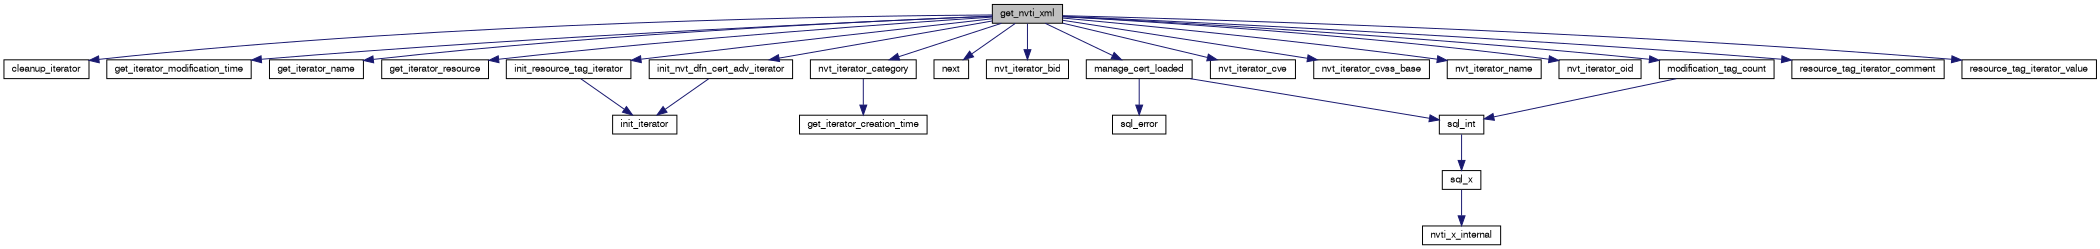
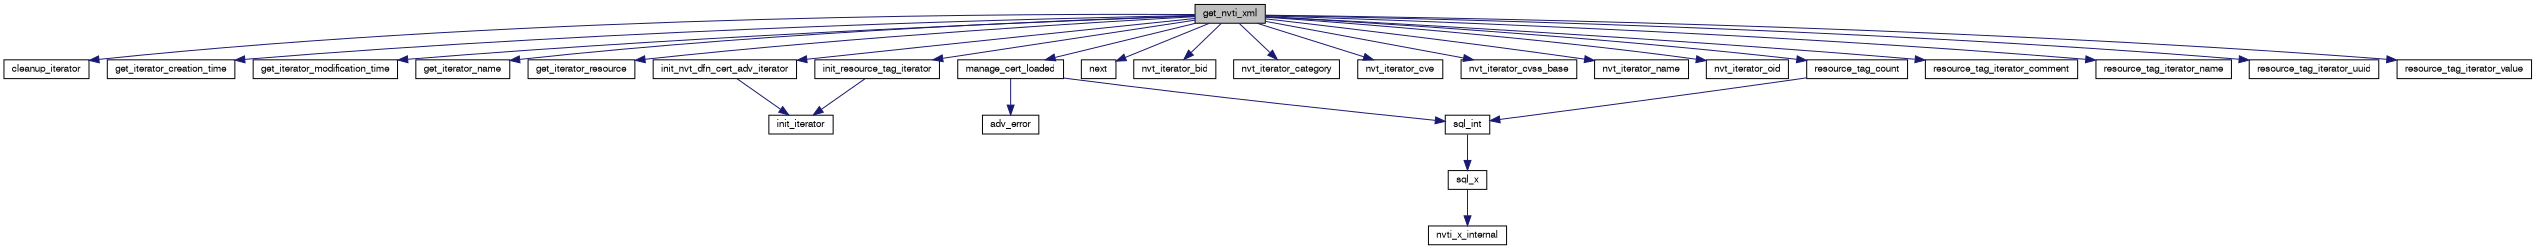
(1717, 69) -> (1857, 69)
none -> (2164, 69)
none -> (2314, 69)
(863, 92) -> (720, 31)
(1139, 125) -> (1011, 125)
